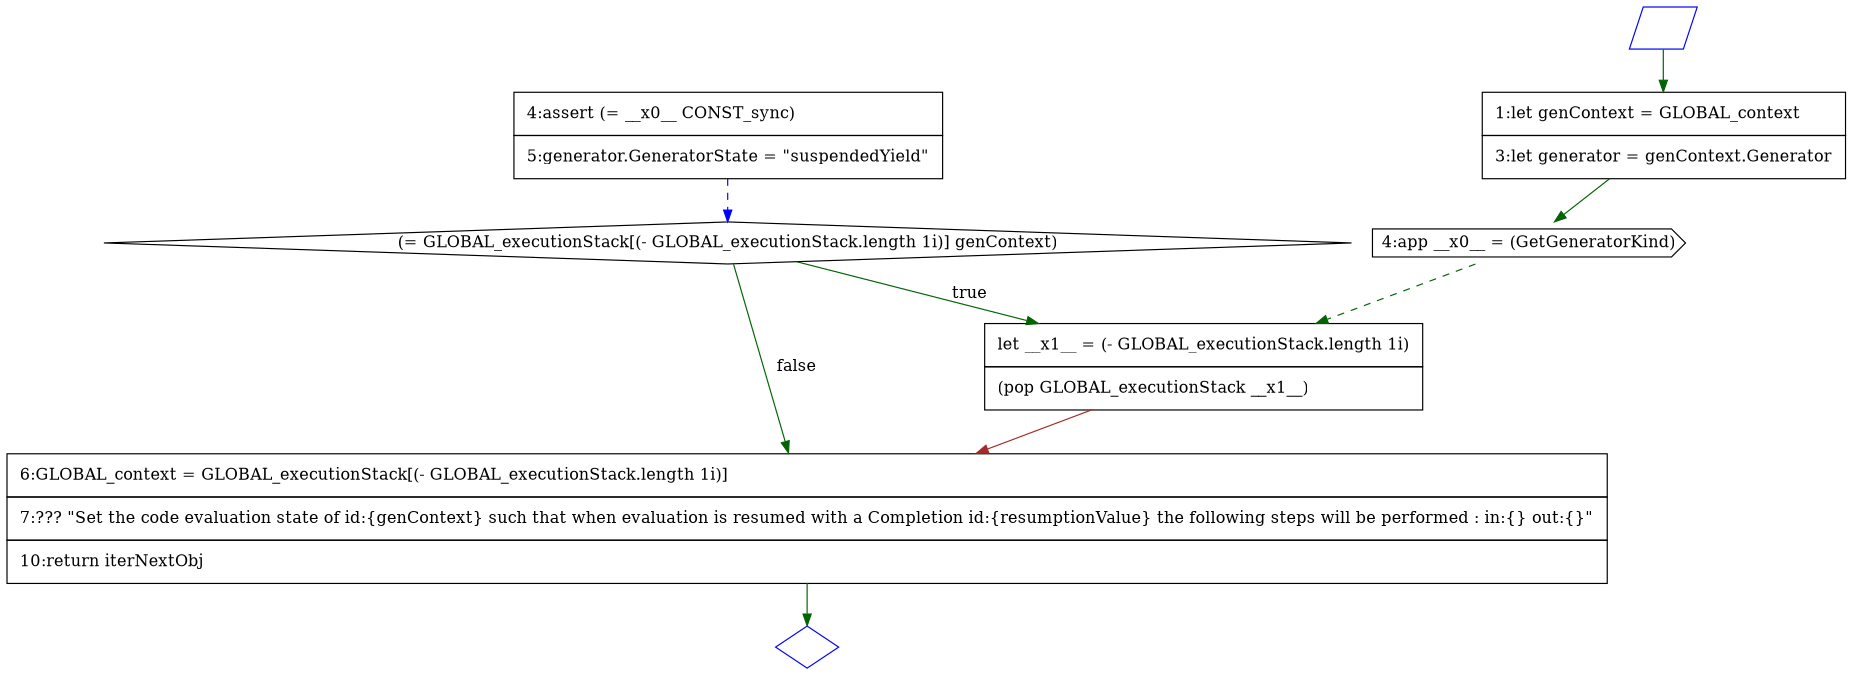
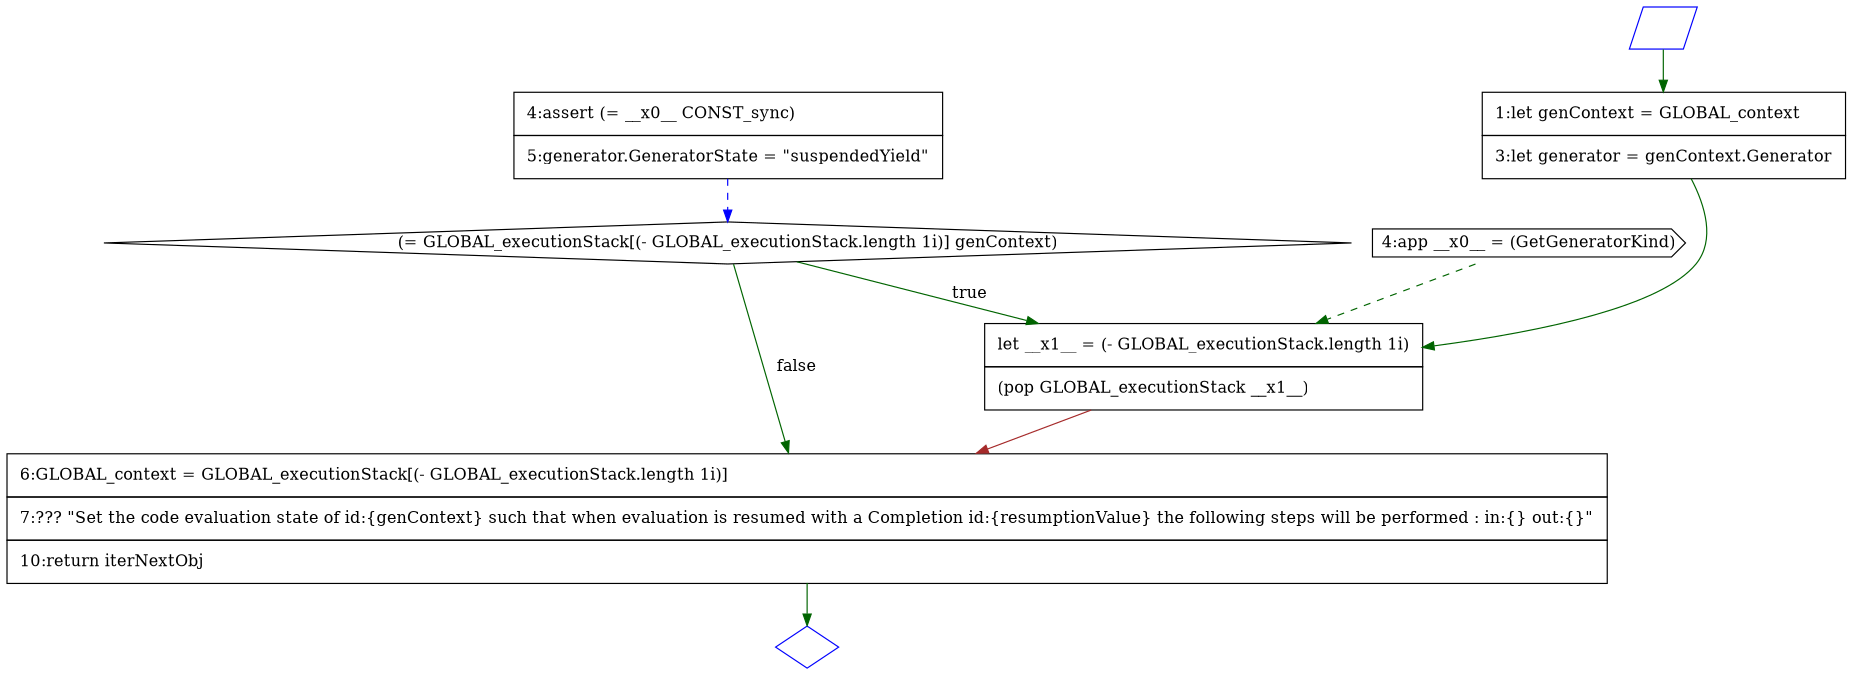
(1587, 197) -> (1614, 309)
